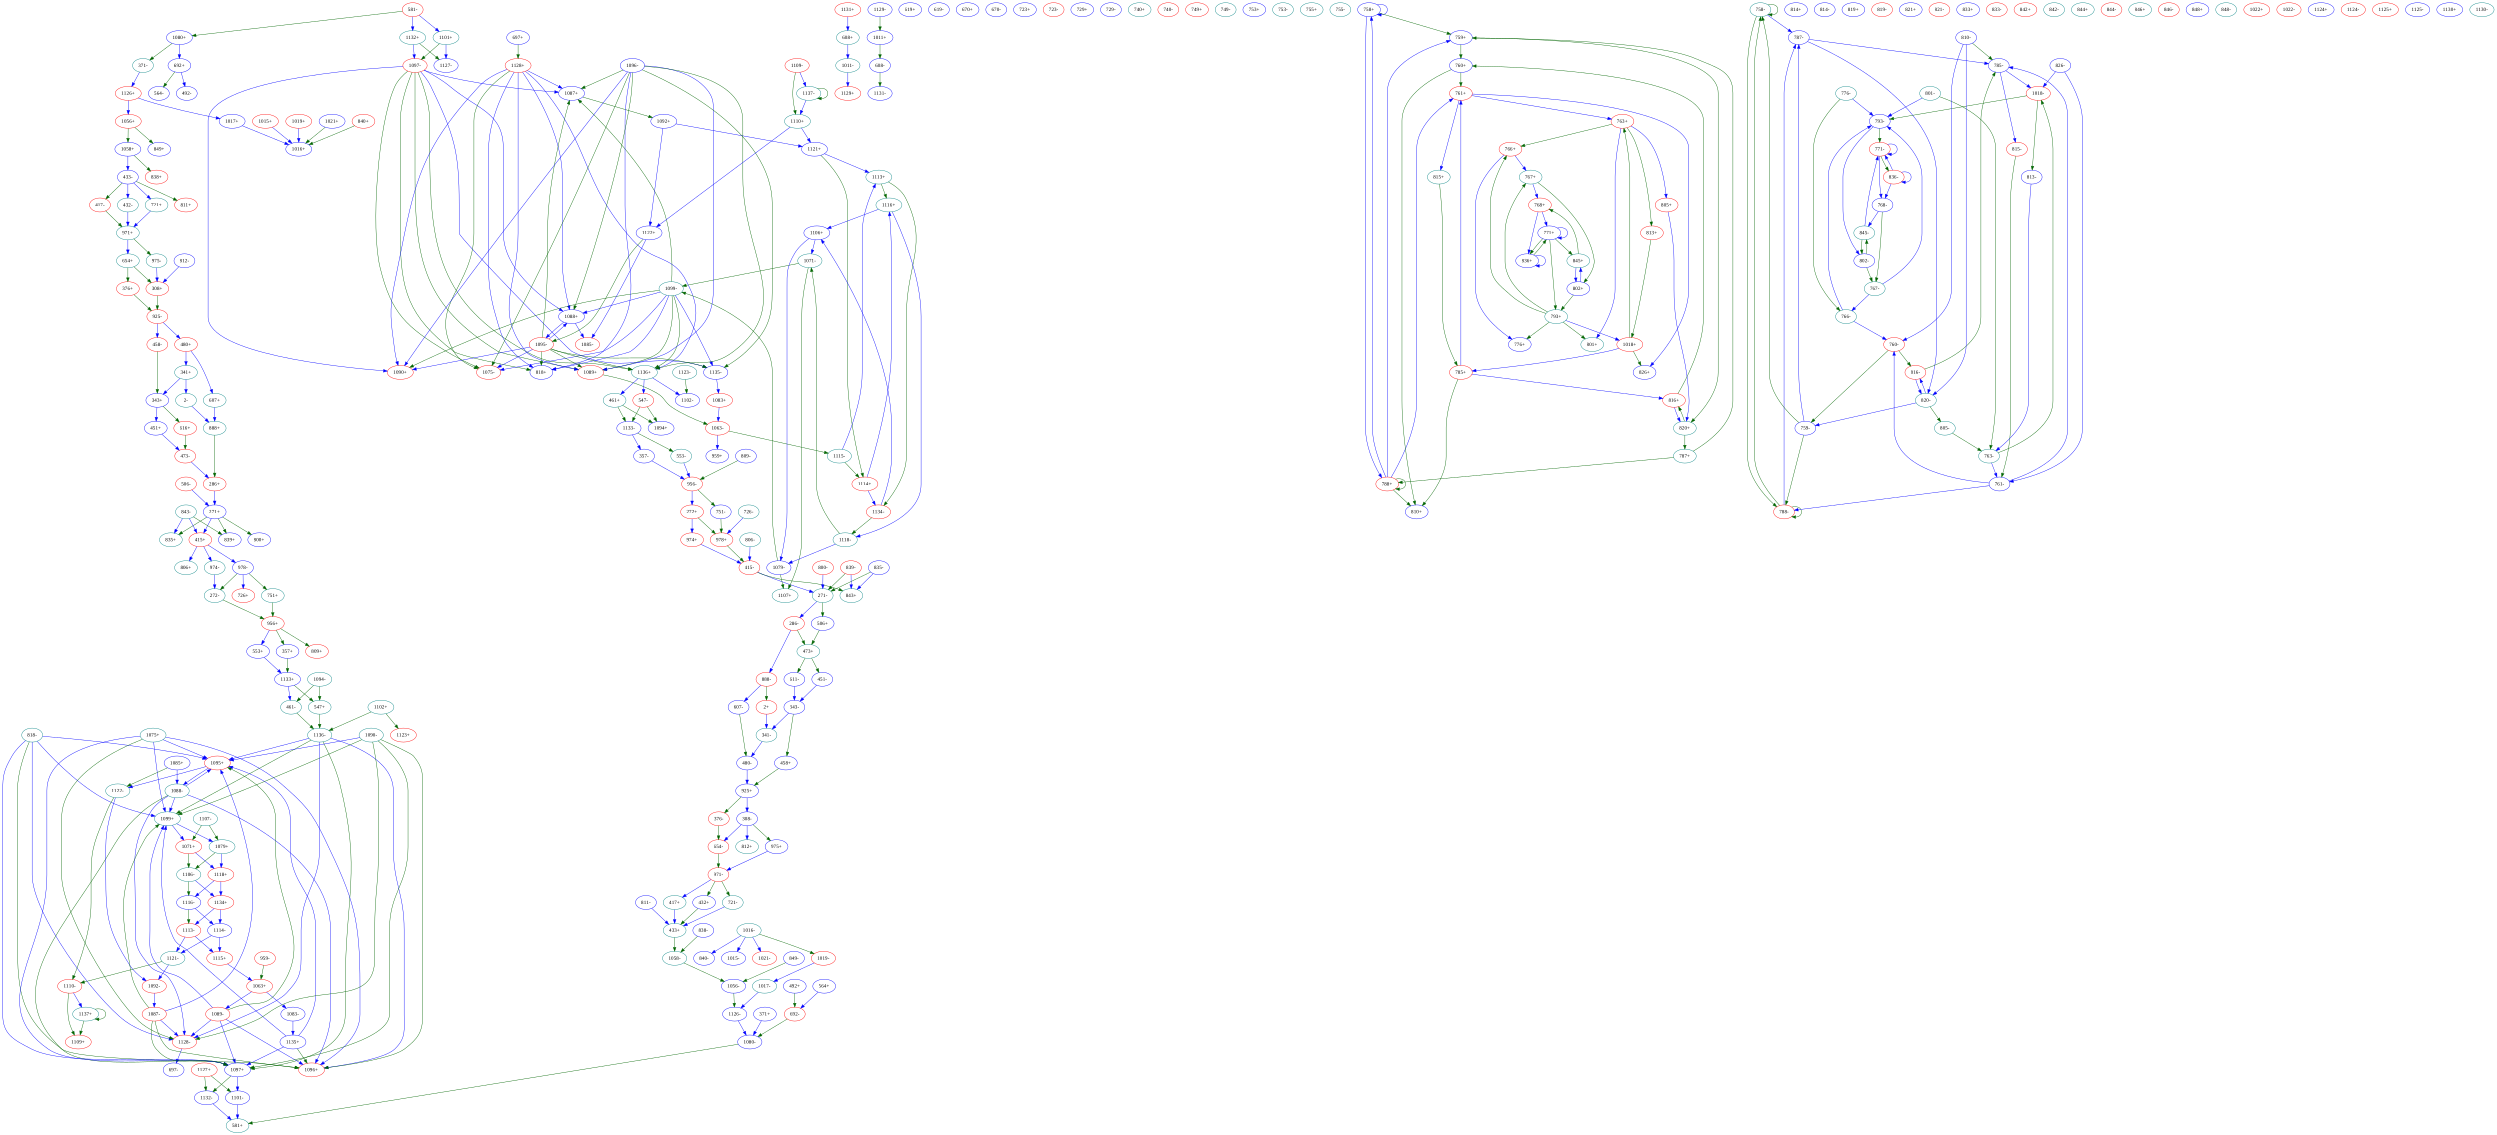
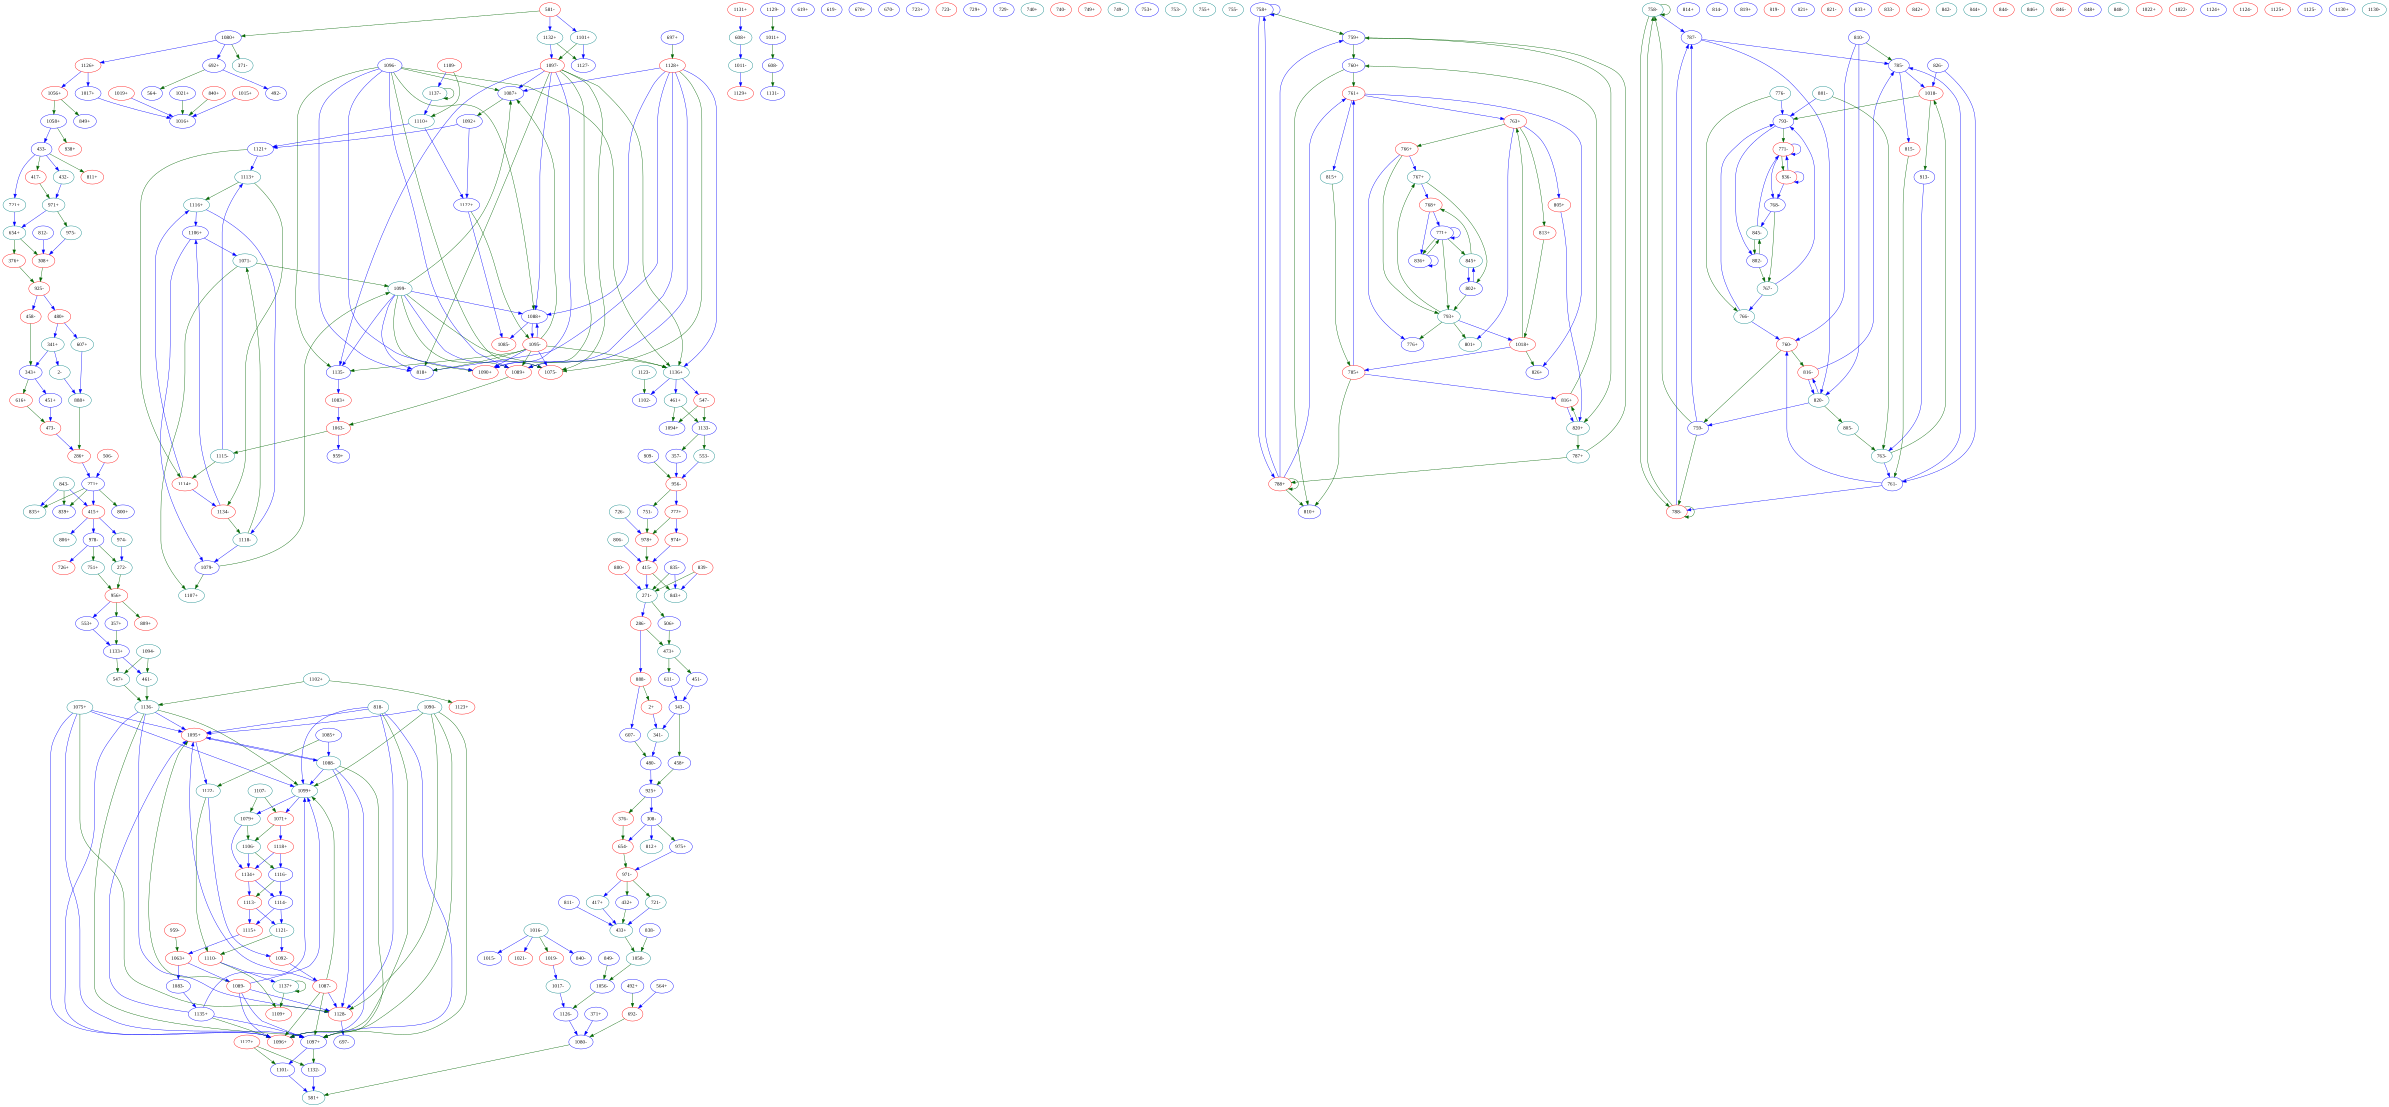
(137, 78) -> (160, 51)
(144, 218) -> (14, 217)
(1981, 236) -> (1874, 235)
(1490, 250) -> (1383, 245)
(636, 440) -> (692, 441)
(222, 859) -> (232, 845)
